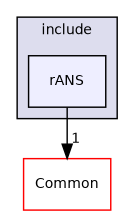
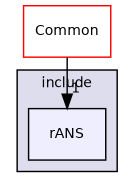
(67, 128) -> (67, 79)
